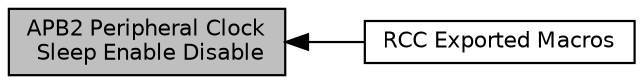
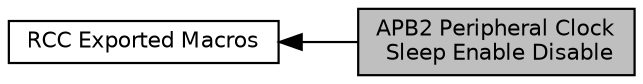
(337, 42) -> (330, 42)
